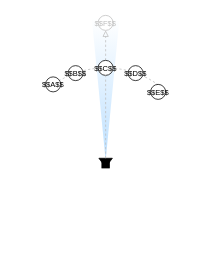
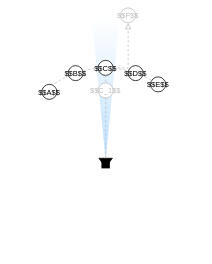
(105, 23) -> (128, 15)
(53, 84) -> (49, 92)
none -> (105, 90)
(158, 92) -> (158, 84)
